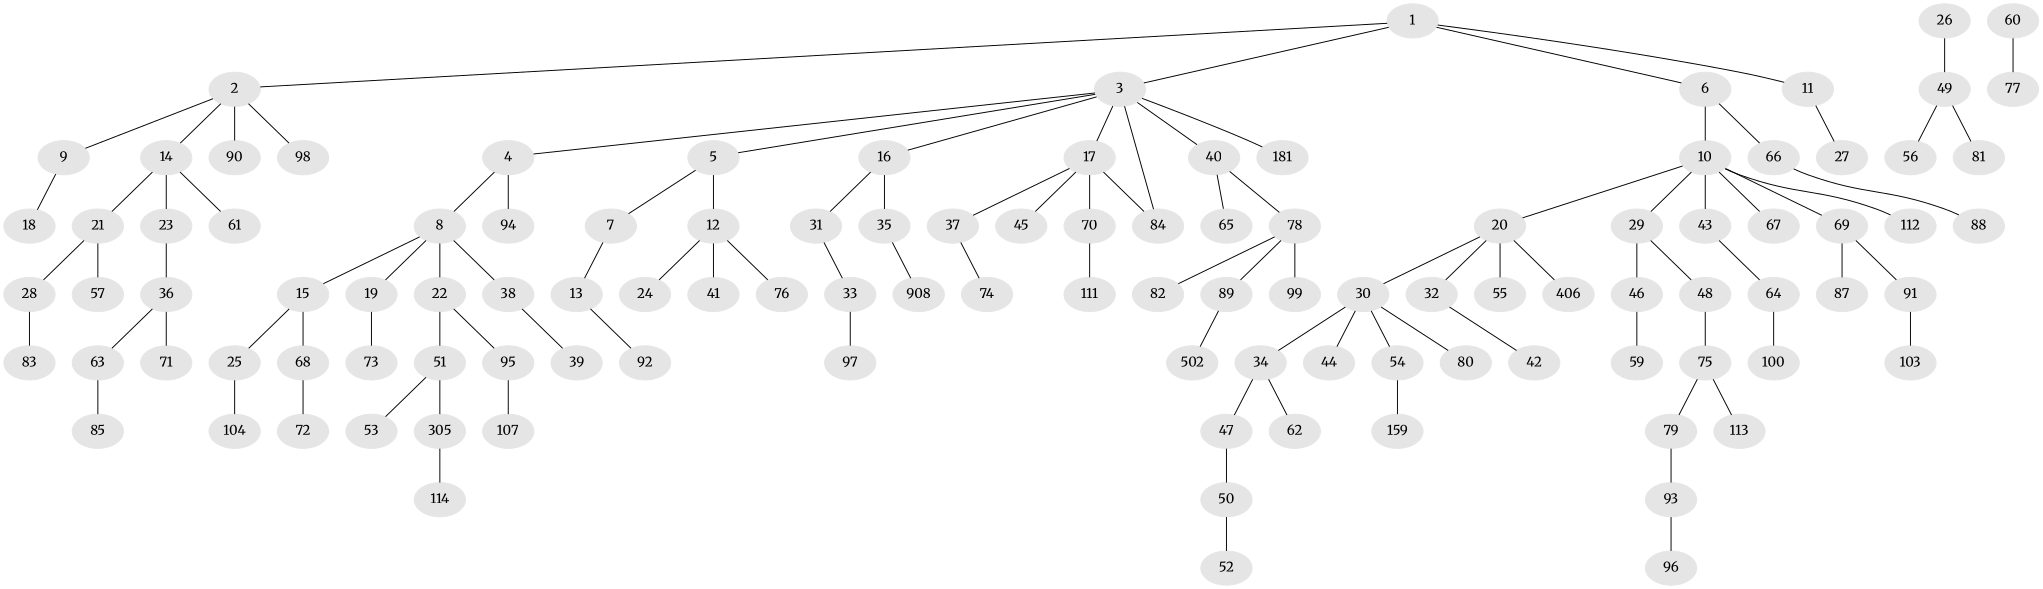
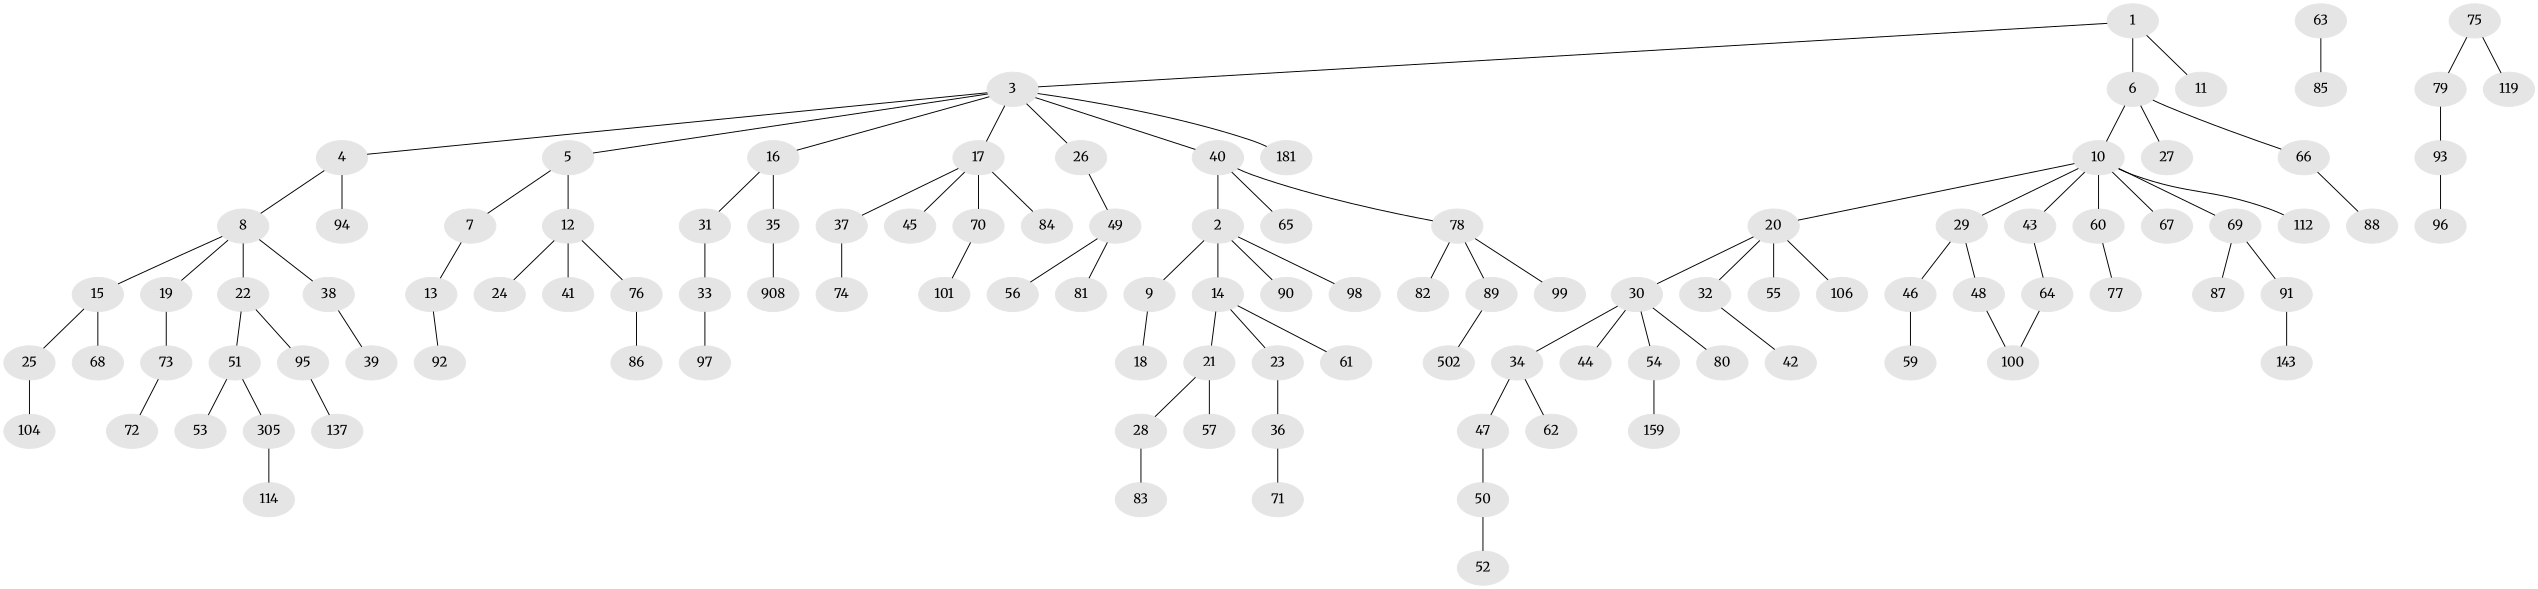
(824, 55) -> (1218, 192)
(1825, 124) -> (2150, 124)
(1139, 158) -> (1047, 123)
none -> (2099, 192)
(1090, 294) -> (944, 294)
(1568, 294) -> (1842, 294)
(132, 329) -> none
(1705, 329) -> (1996, 329)
none -> (636, 363)
(1910, 363) -> (2287, 363)
(303, 397) -> (149, 397)
(508, 431) -> (337, 431)
(1739, 431) -> (2509, 89)
